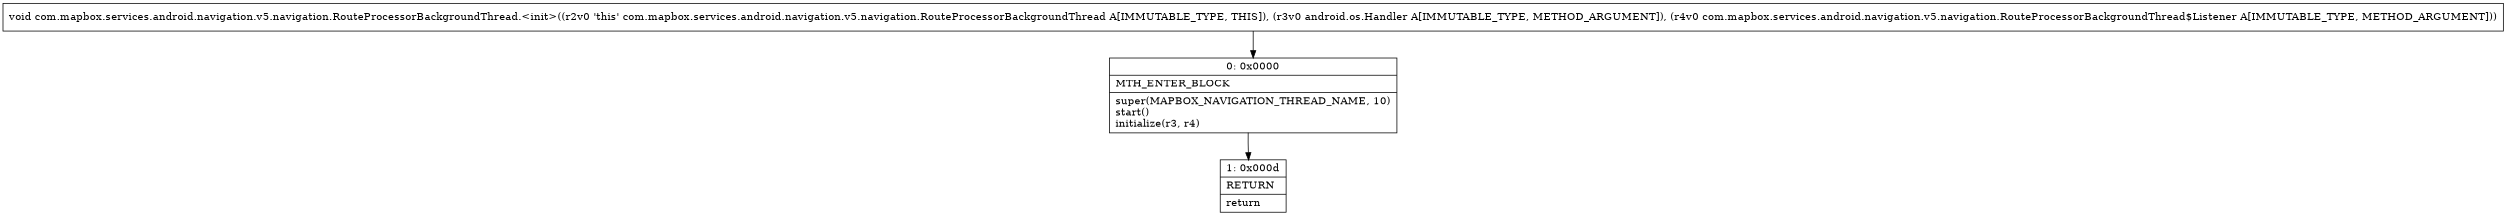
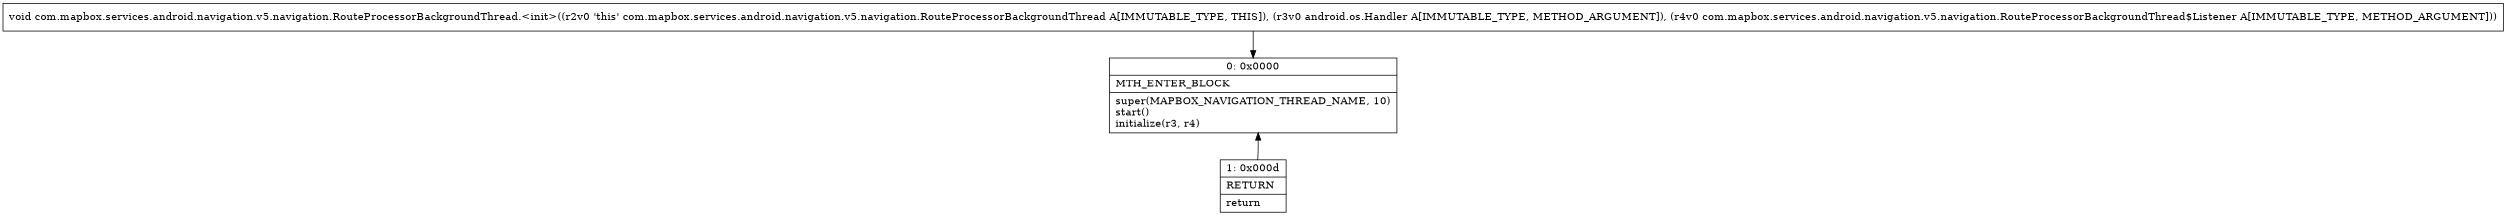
(1248, 143) -> (1258, 150)
